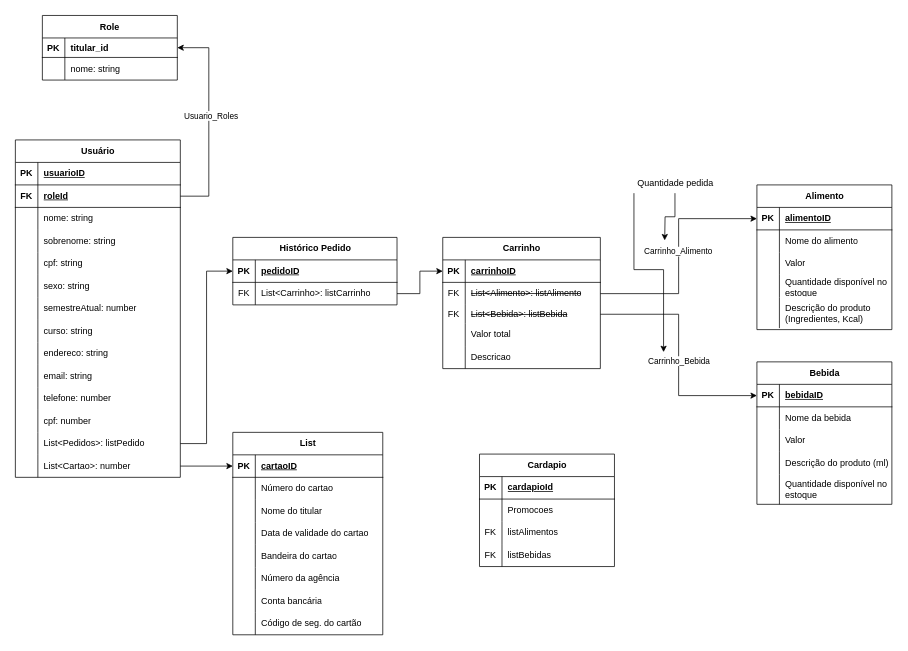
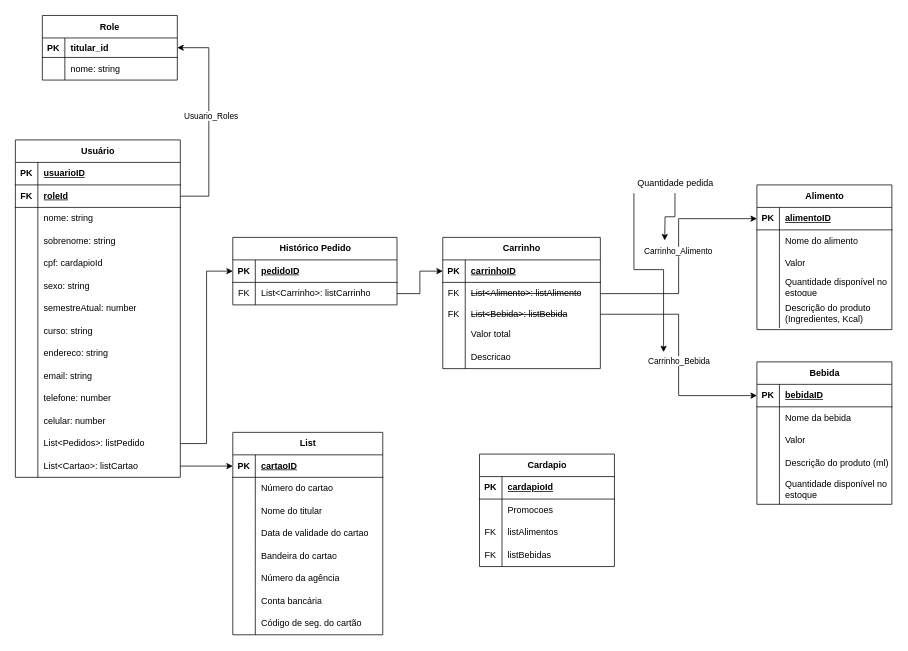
(68, 264) -> (78, 264)
(69, 421) -> (77, 421)
(91, 466) -> (99, 466)
